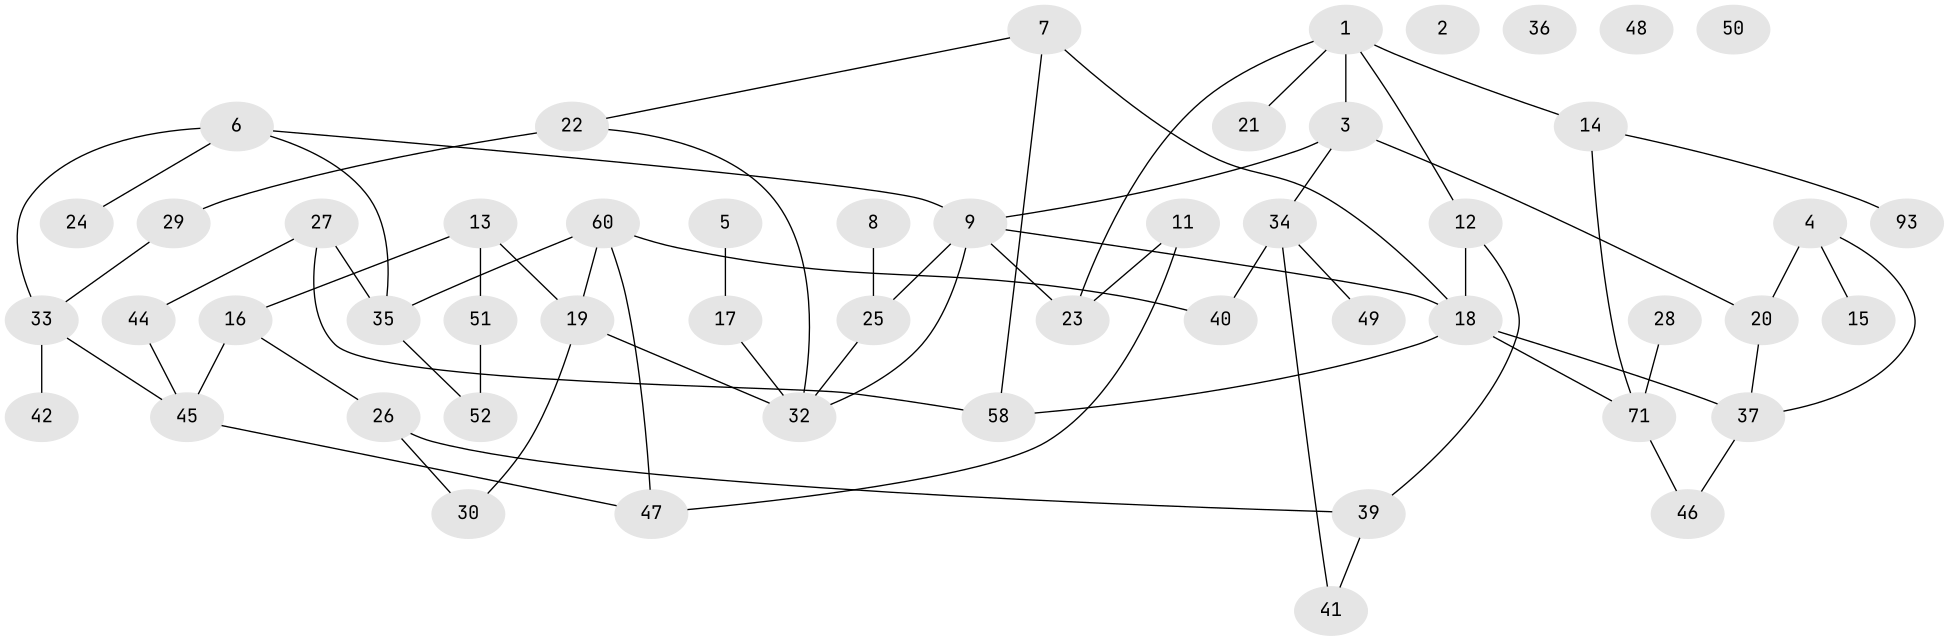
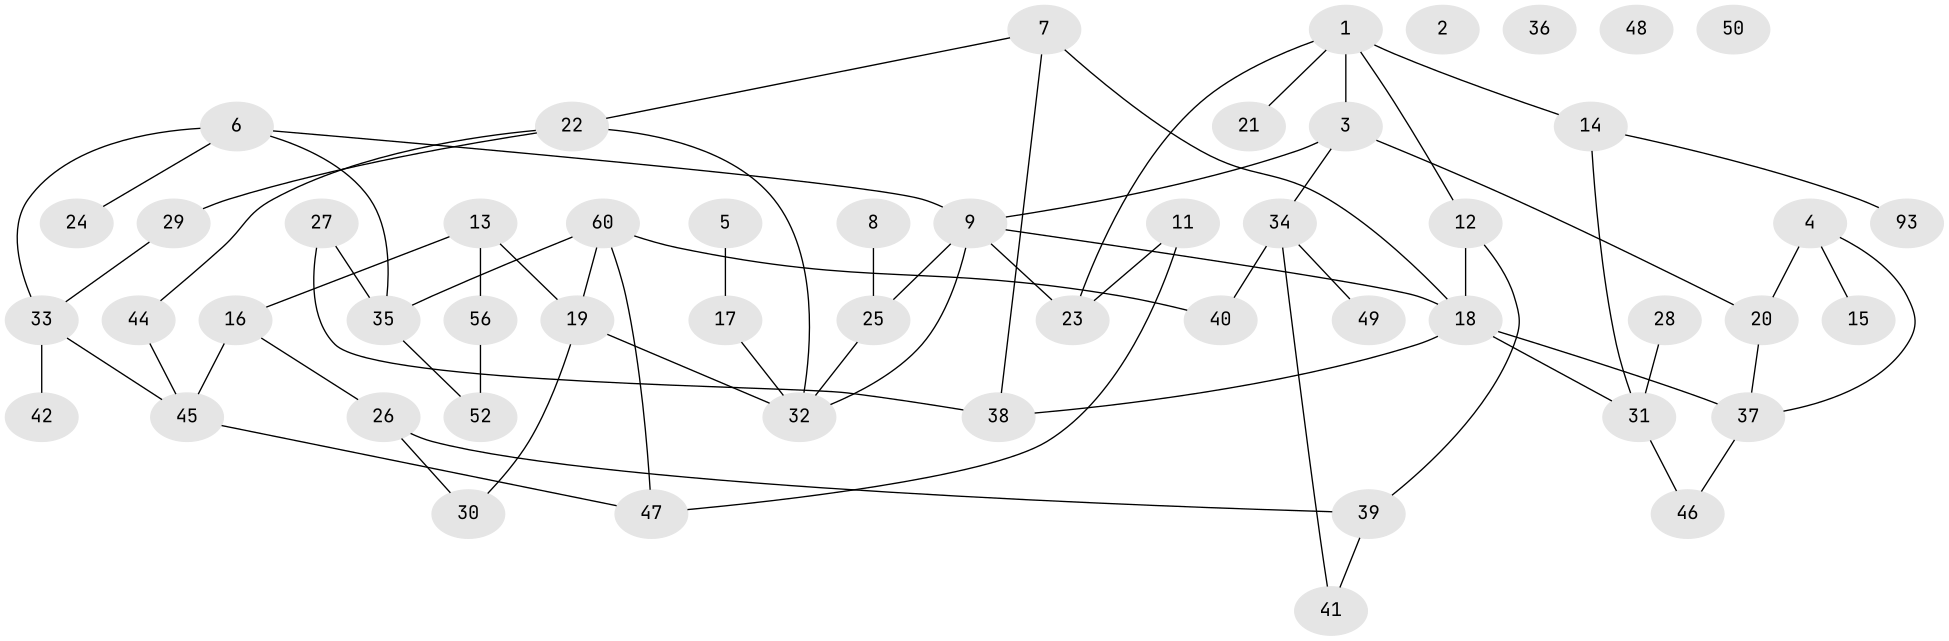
(230, 272) -> (289, 191)
(480, 320) -> (480, 320)
(999, 417) -> (999, 417)
(1639, 417) -> (1639, 417)
